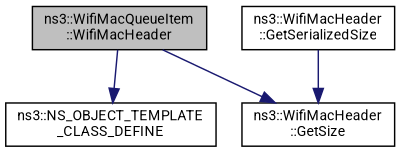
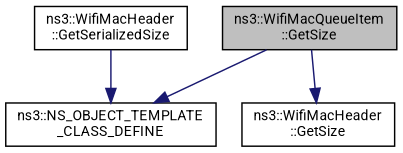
(120, 28) -> (310, 28)
(318, 69) -> (111, 69)
